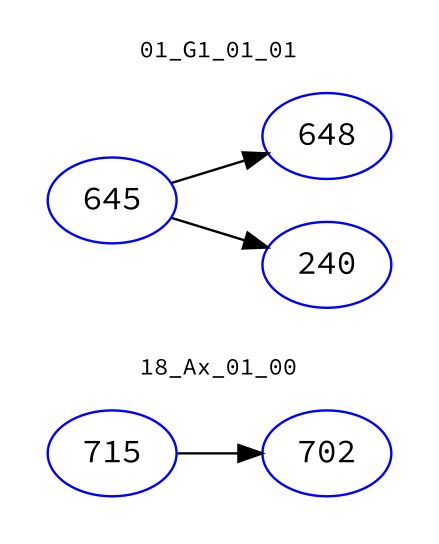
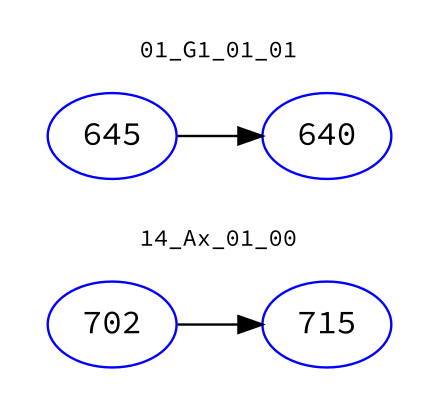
(327, 136) -> none
(327, 265) -> (327, 136)
(220, 369) -> (220, 240)
(208, 453) -> (208, 325)
